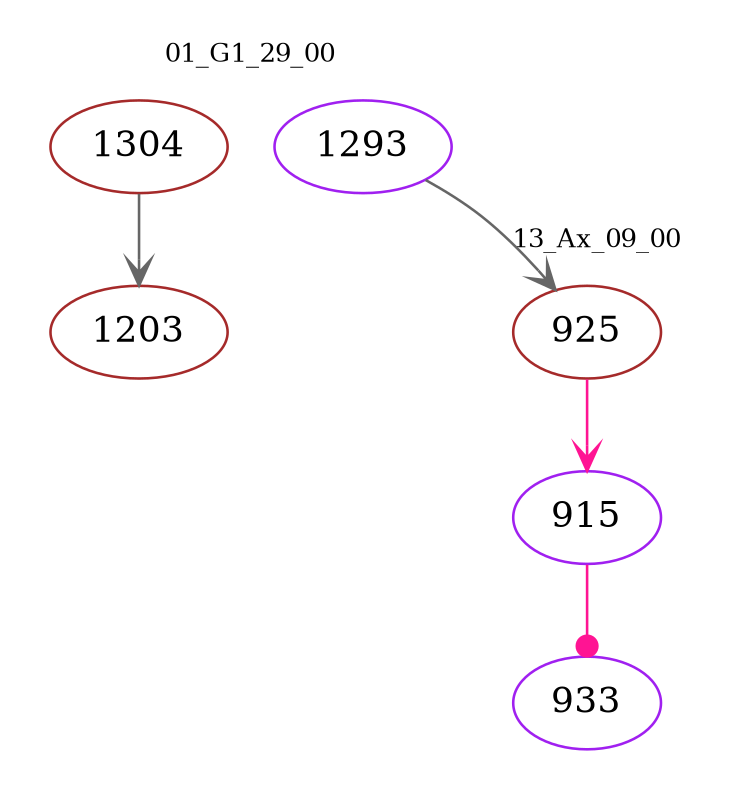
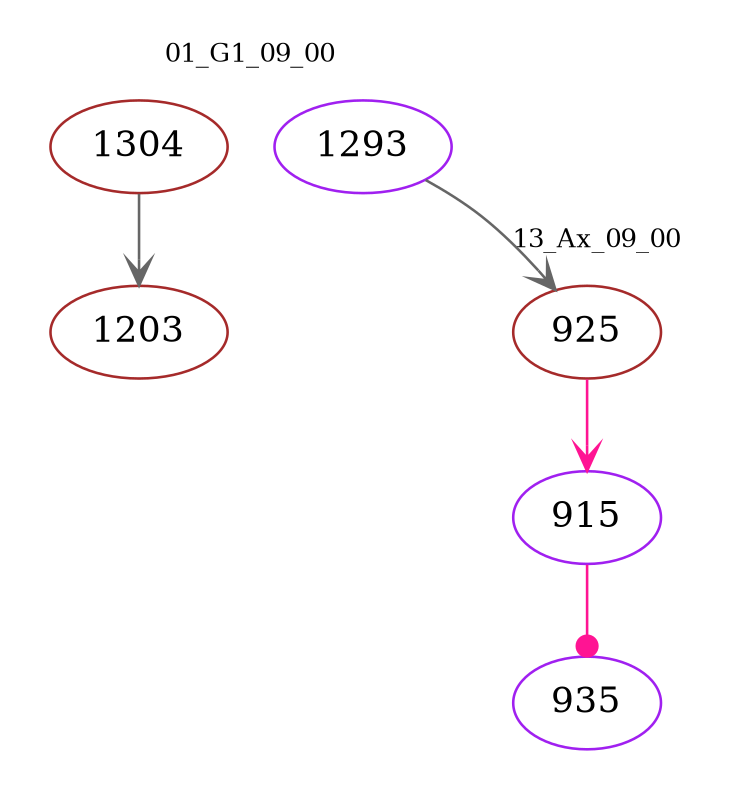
(251, 55) -> (251, 55)
(587, 703) -> (587, 703)
